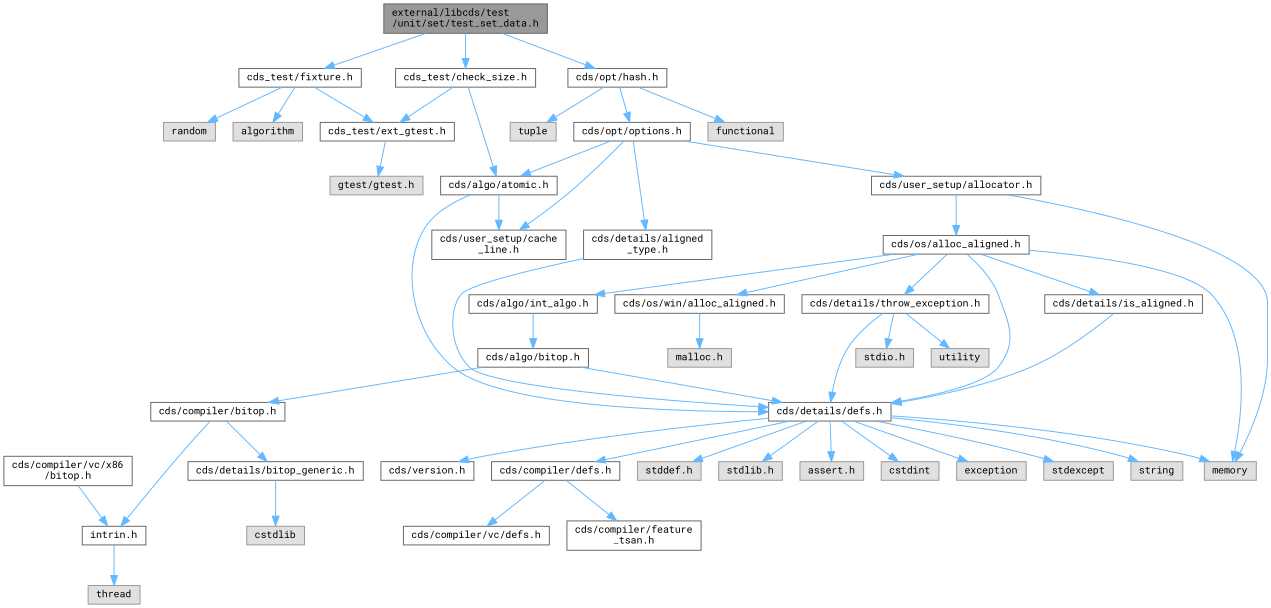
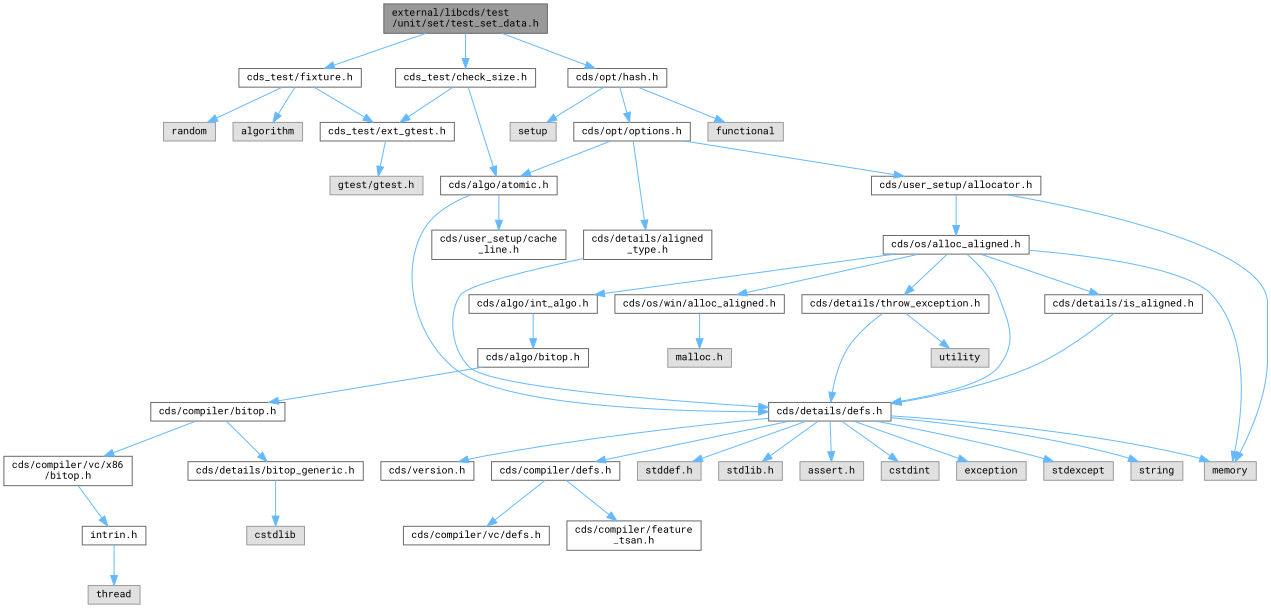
(533, 132) -> (533, 132)
(578, 185) -> none
(885, 358) -> none
(677, 384) -> none
(168, 469) -> (155, 437)
